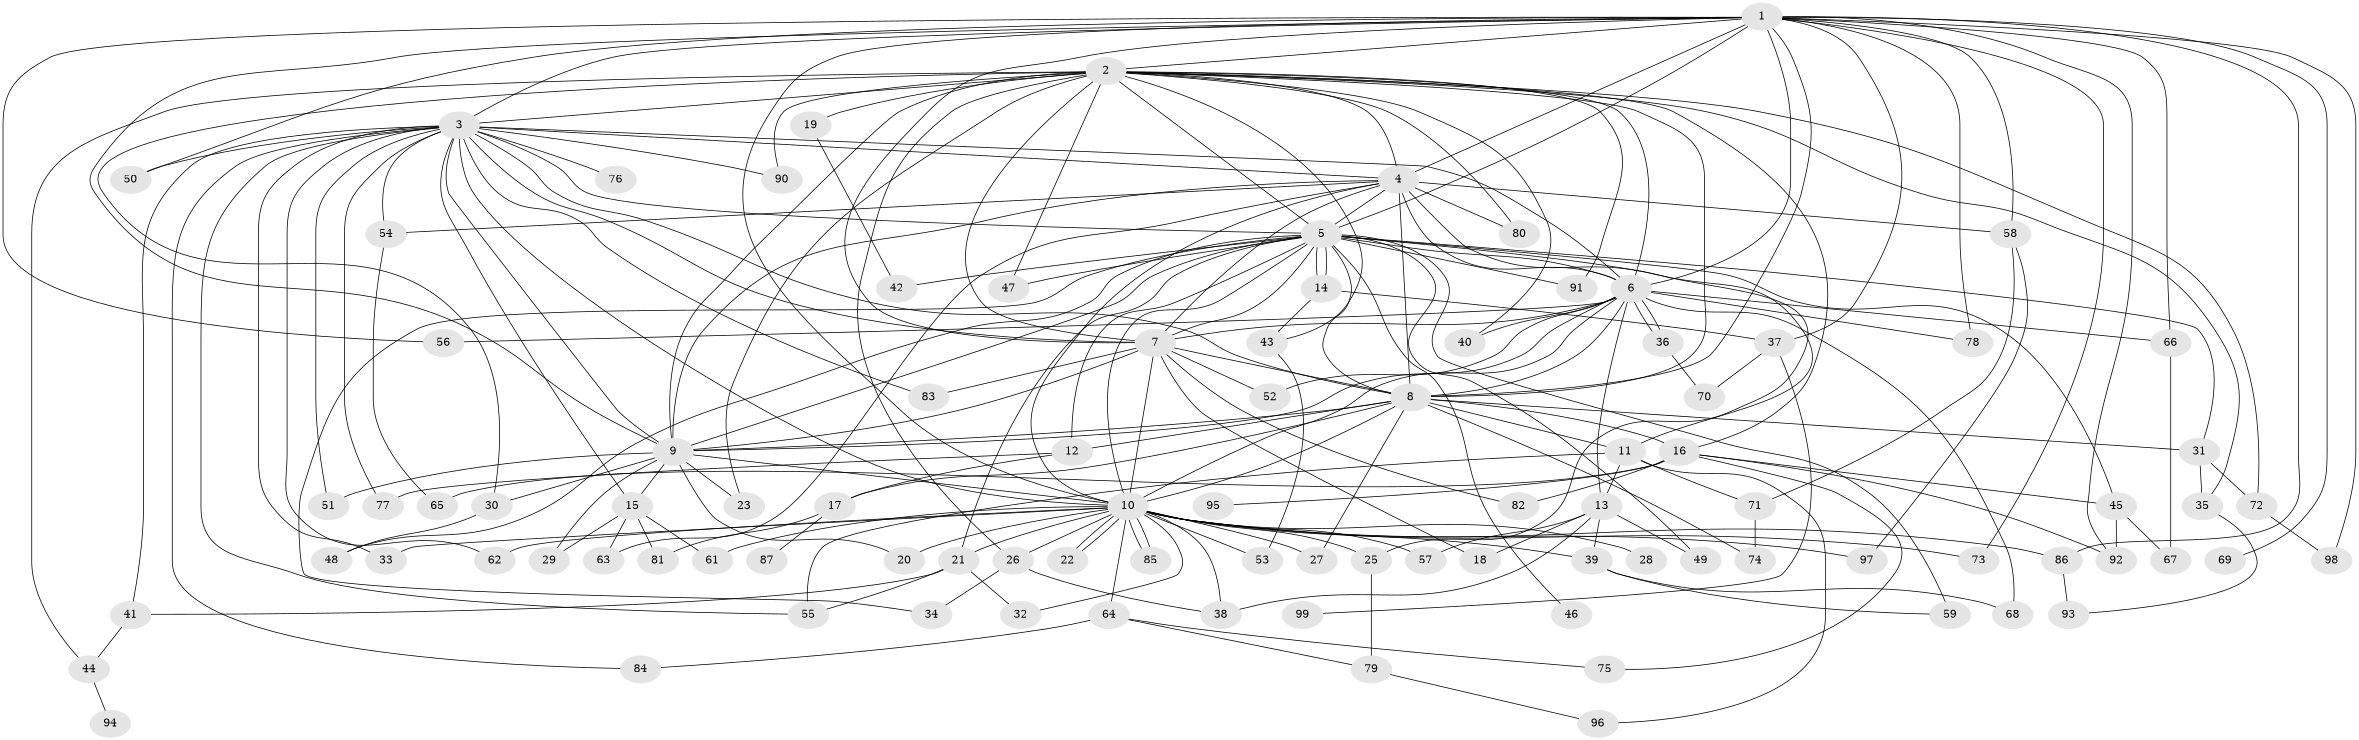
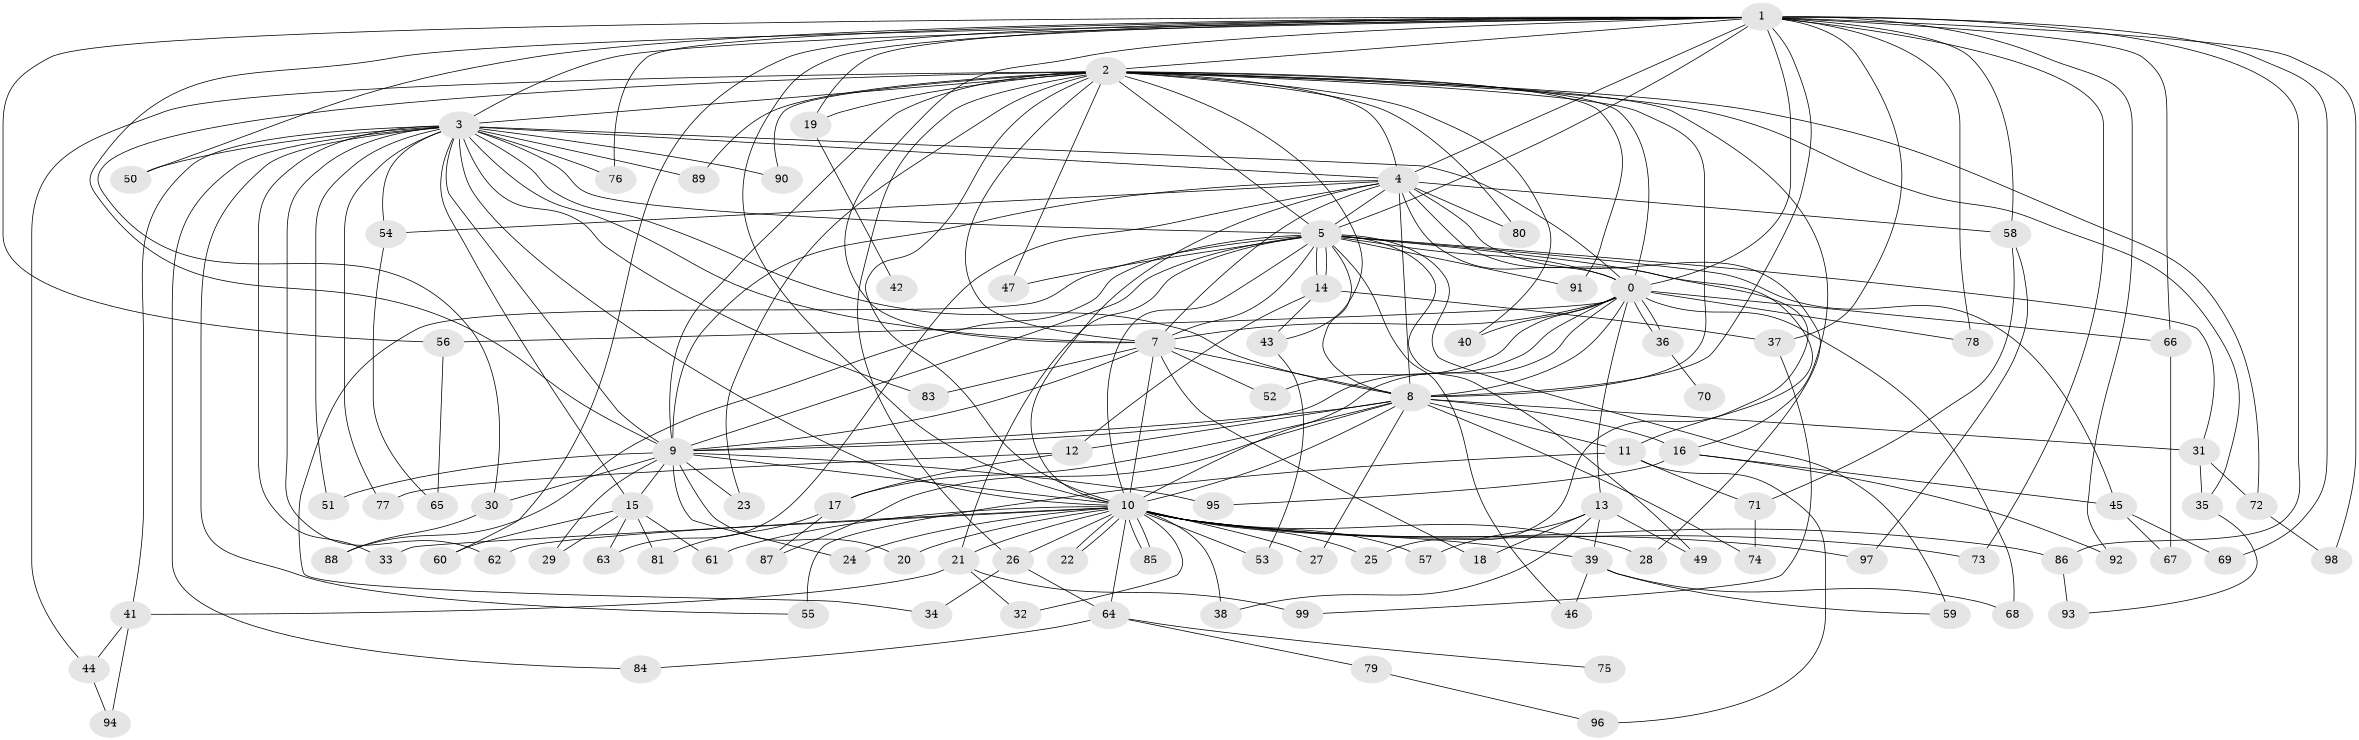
none -> (1266, 24)
none -> (1135, 25)
none -> (699, 180)
(1109, 259) -> none
none -> (867, 280)
none -> (1771, 281)
(1631, 289) -> (1631, 289)
(1142, 310) -> (1185, 365)
(1740, 370) -> none
none -> (932, 468)
none -> (1086, 476)
(1613, 479) -> none
(1089, 480) -> (440, 425)
(1519, 506) -> none
(2116, 533) -> (2165, 531)
(332, 561) -> (332, 561)
none -> (440, 561)
none -> (850, 561)
(1891, 578) -> none
none -> (1582, 588)
(885, 591) -> (1136, 592)
(1123, 597) -> (1053, 583)
(1371, 617) -> none
none -> (121, 669)
